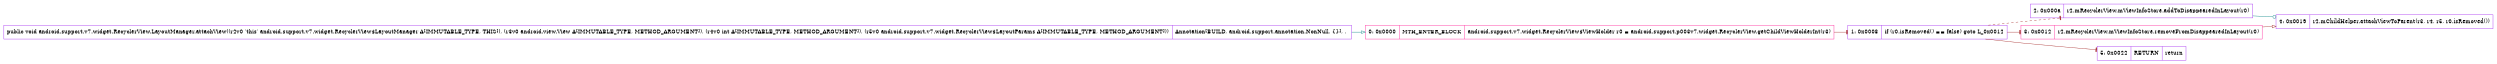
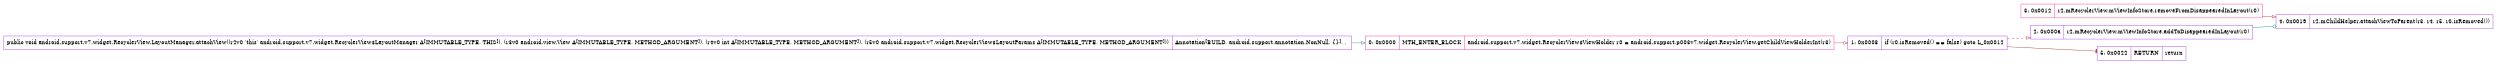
(2024, 21) -> (2017, 38)
(1840, 32) -> (1839, 43)
(2013, 32) -> none
